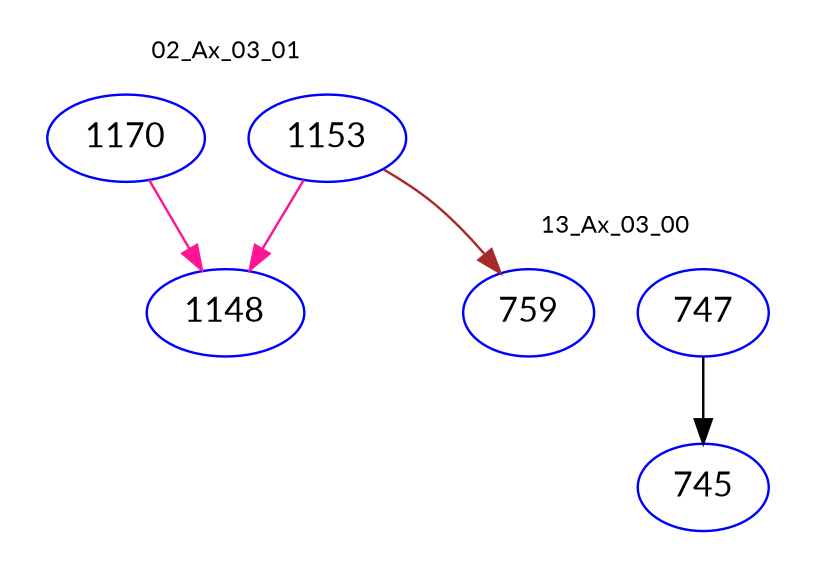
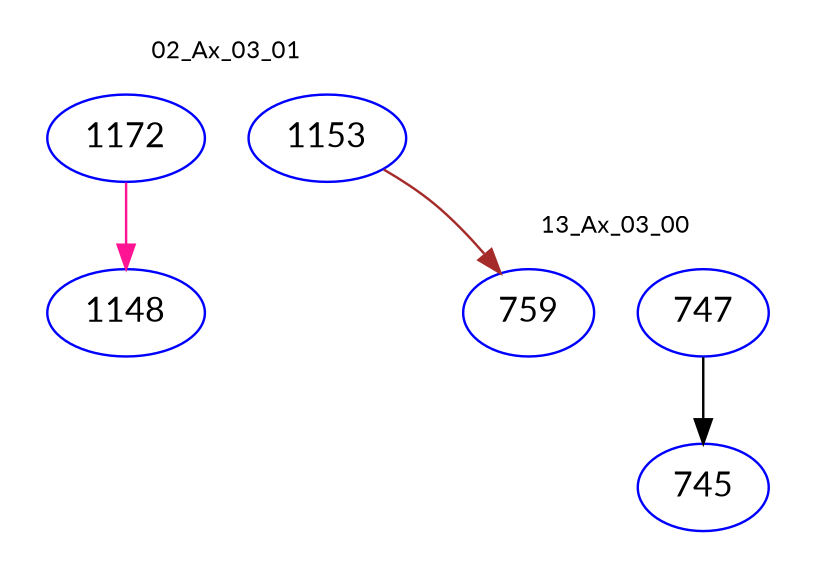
(126, 138) -> (126, 138)
(283, 215) -> none
